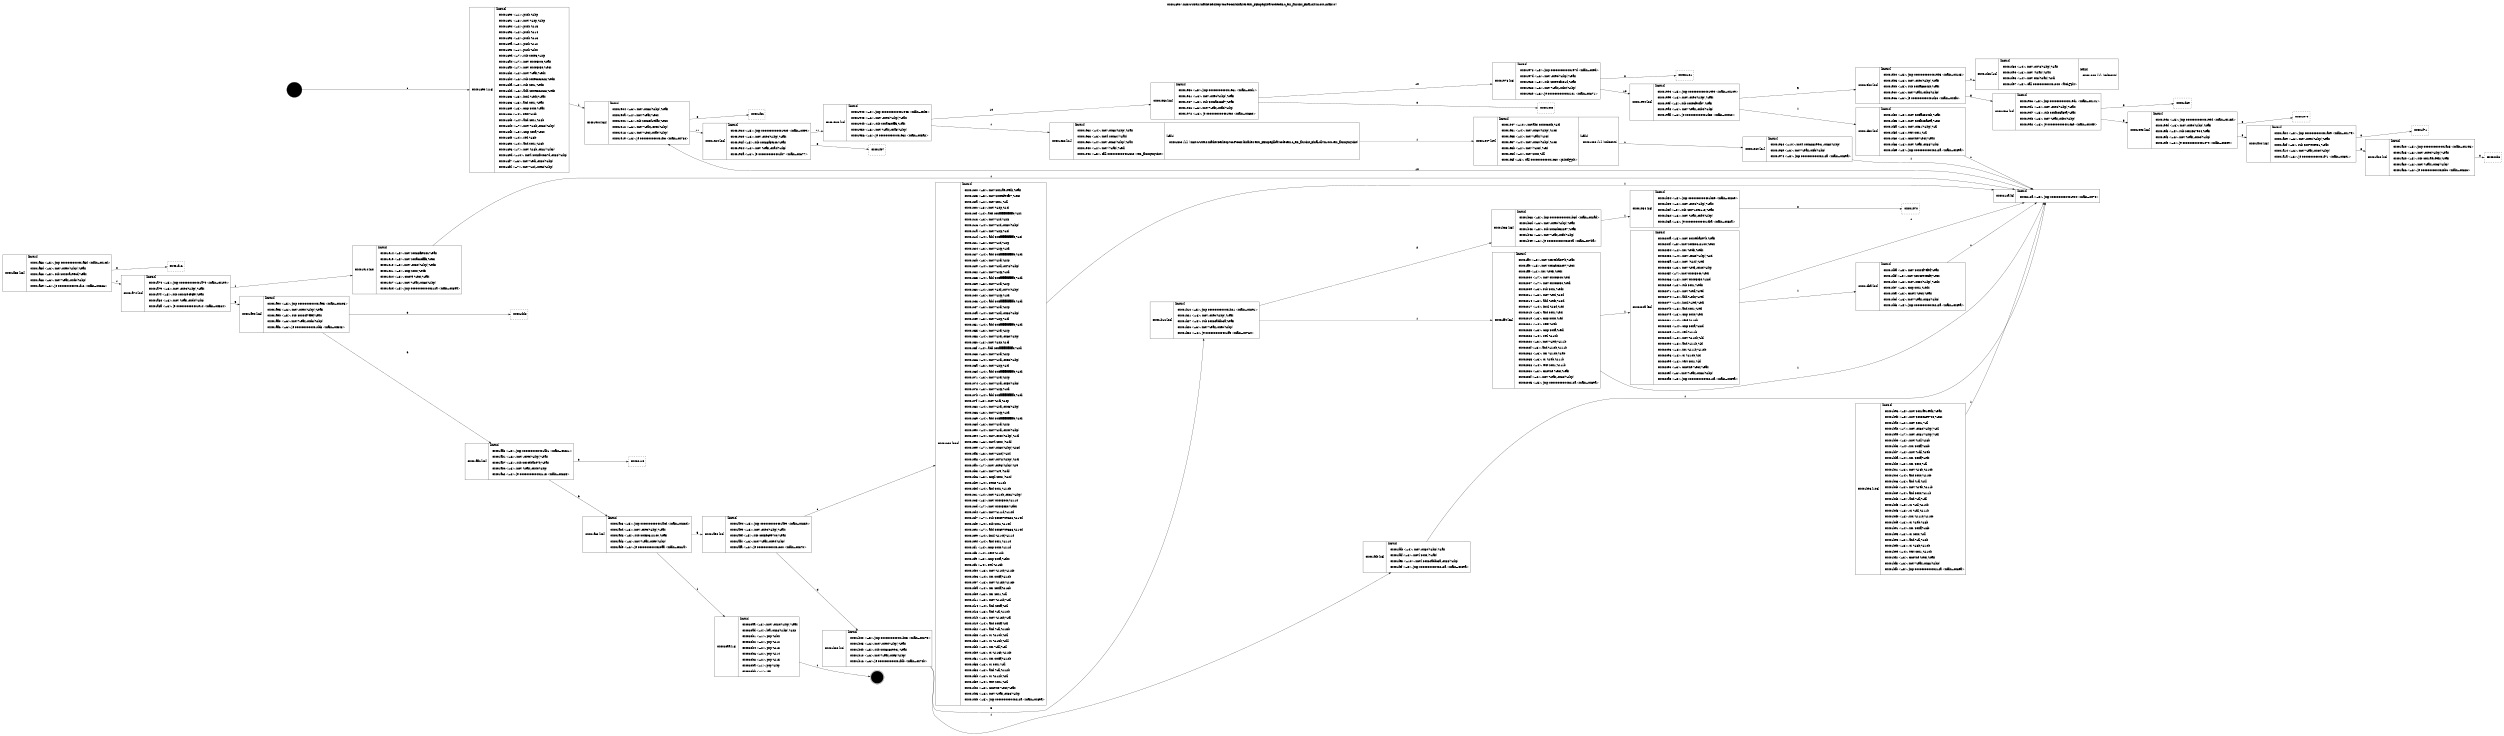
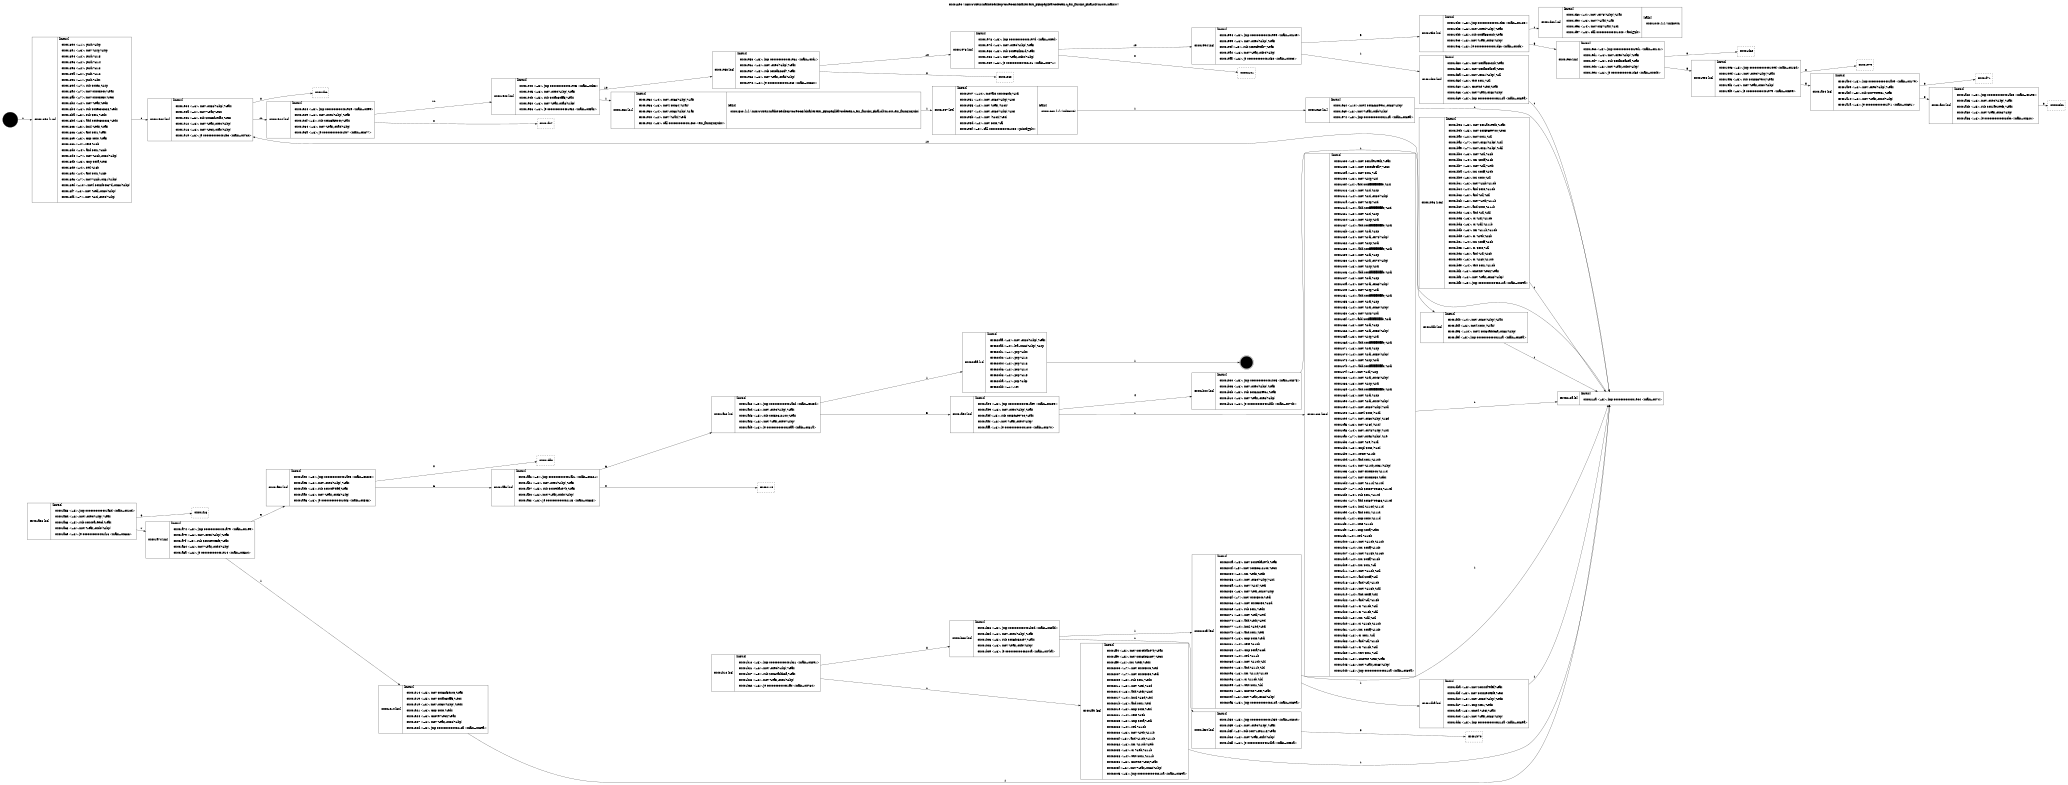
(1614, 314) -> (1125, 634)
(1131, 613) -> none
